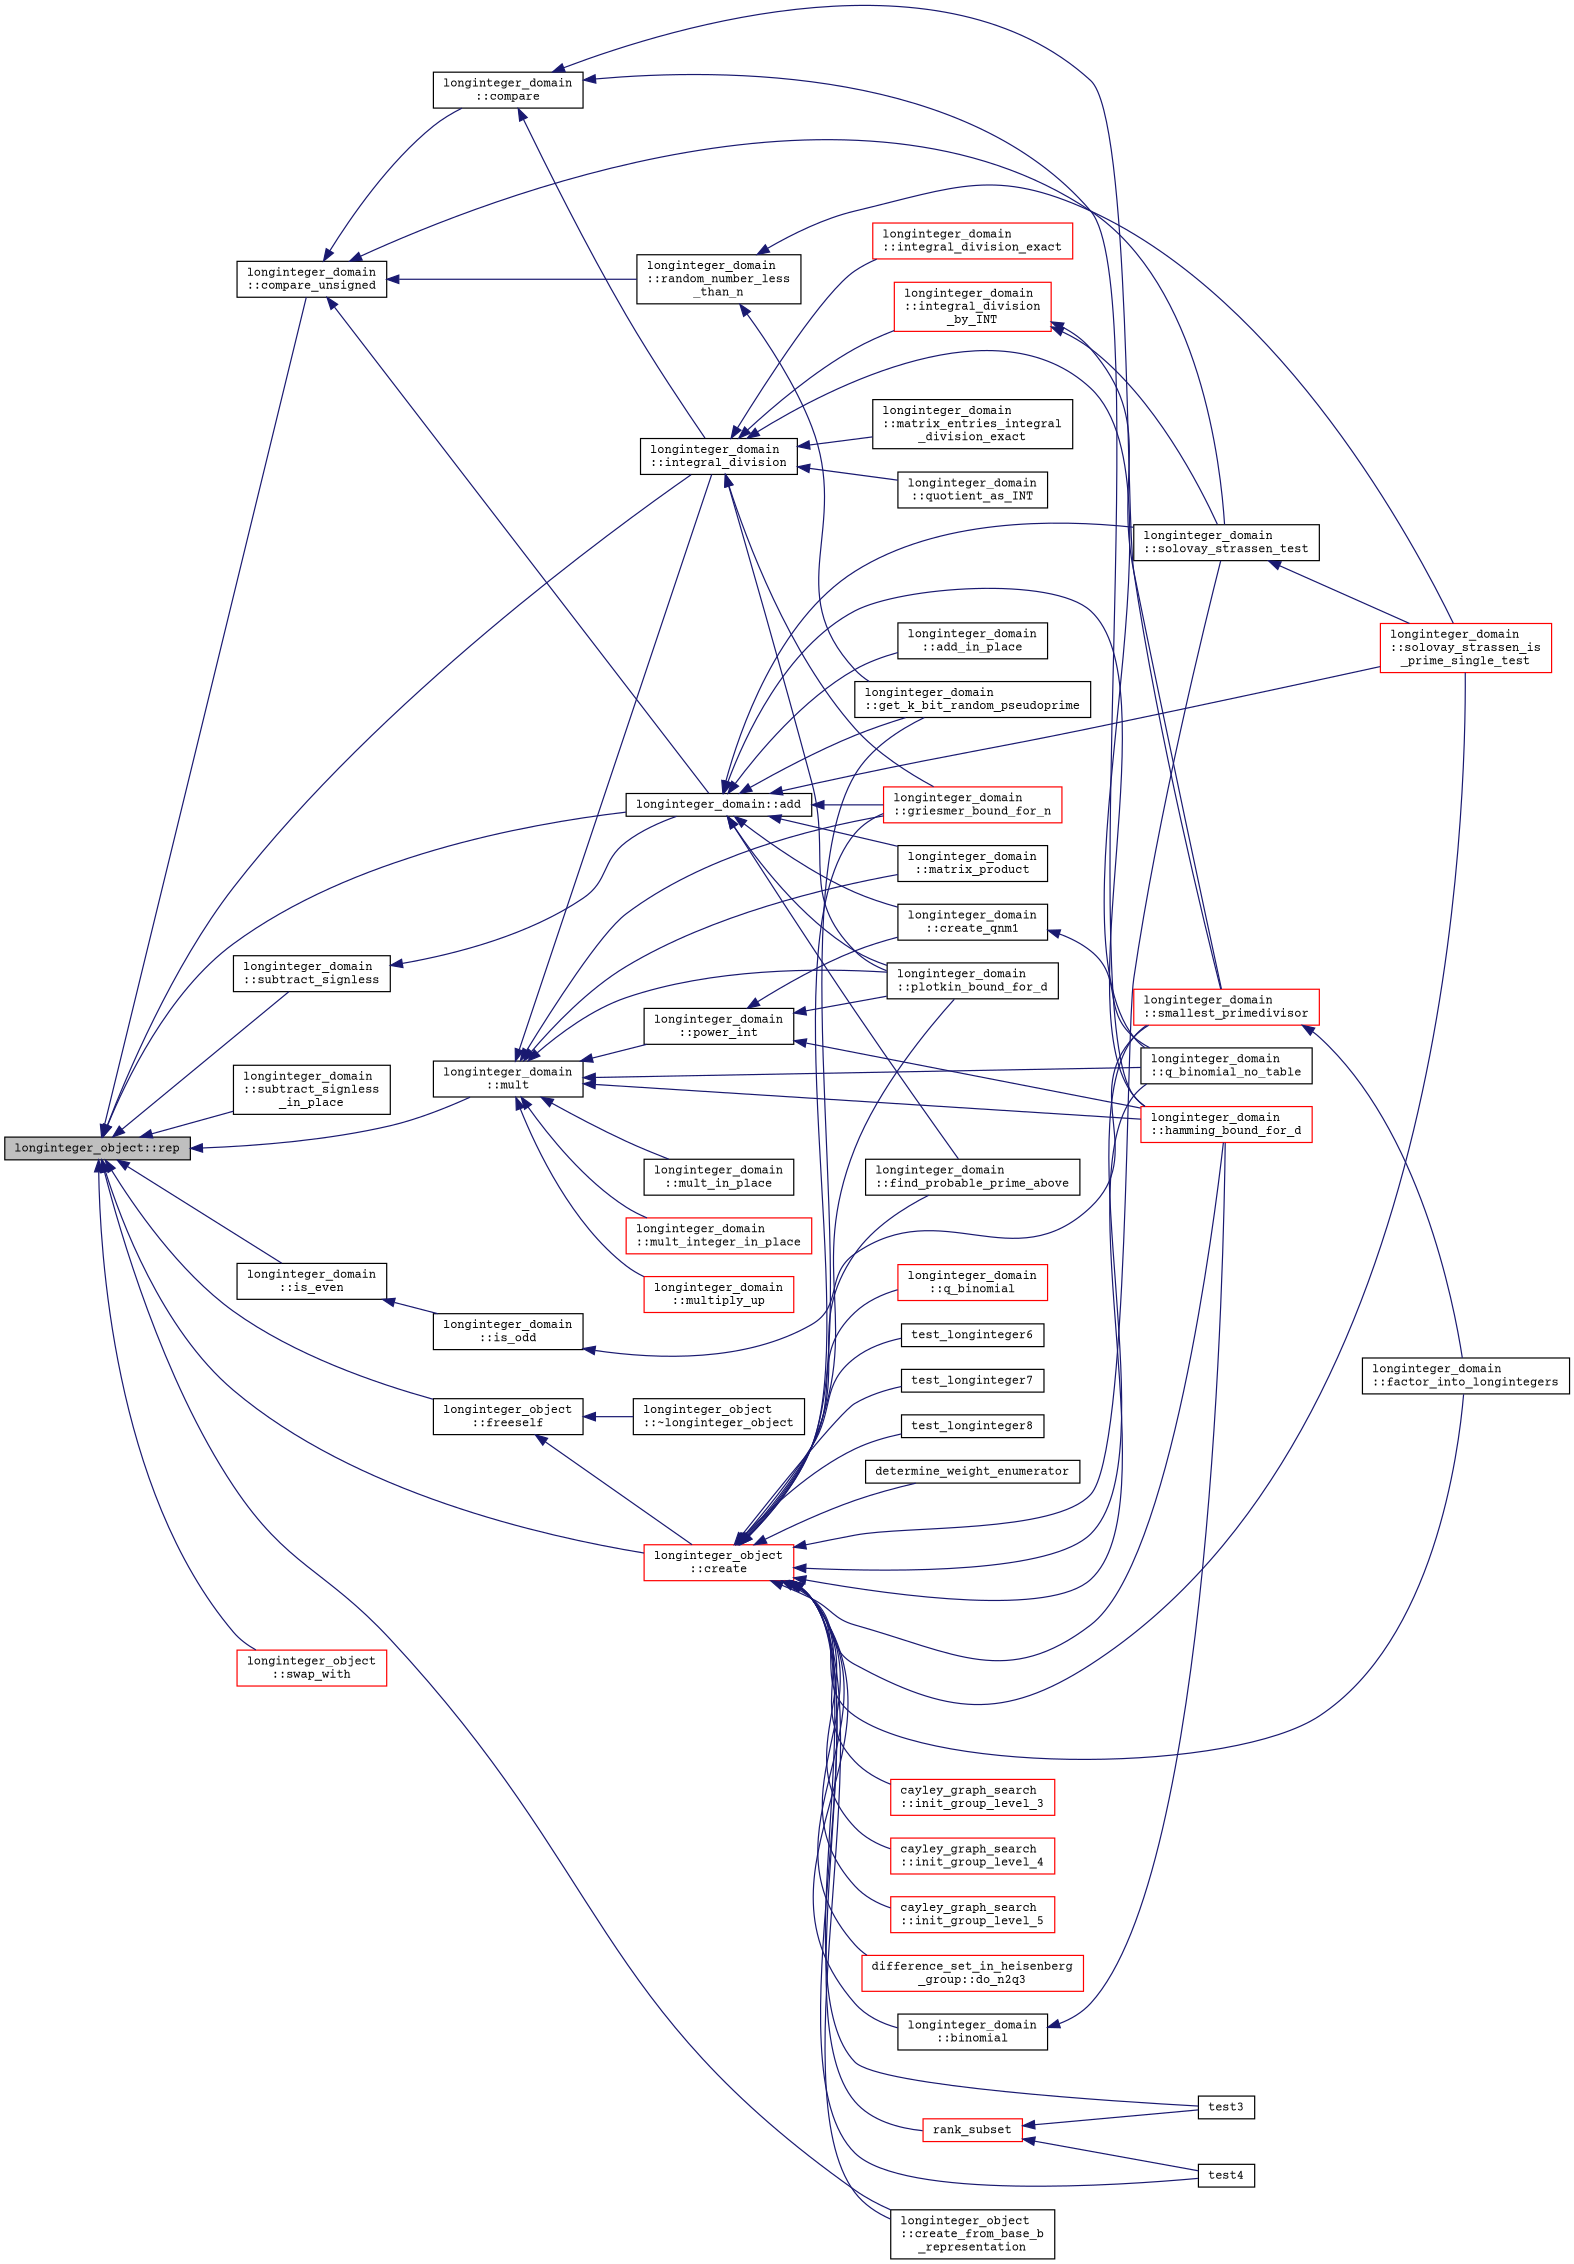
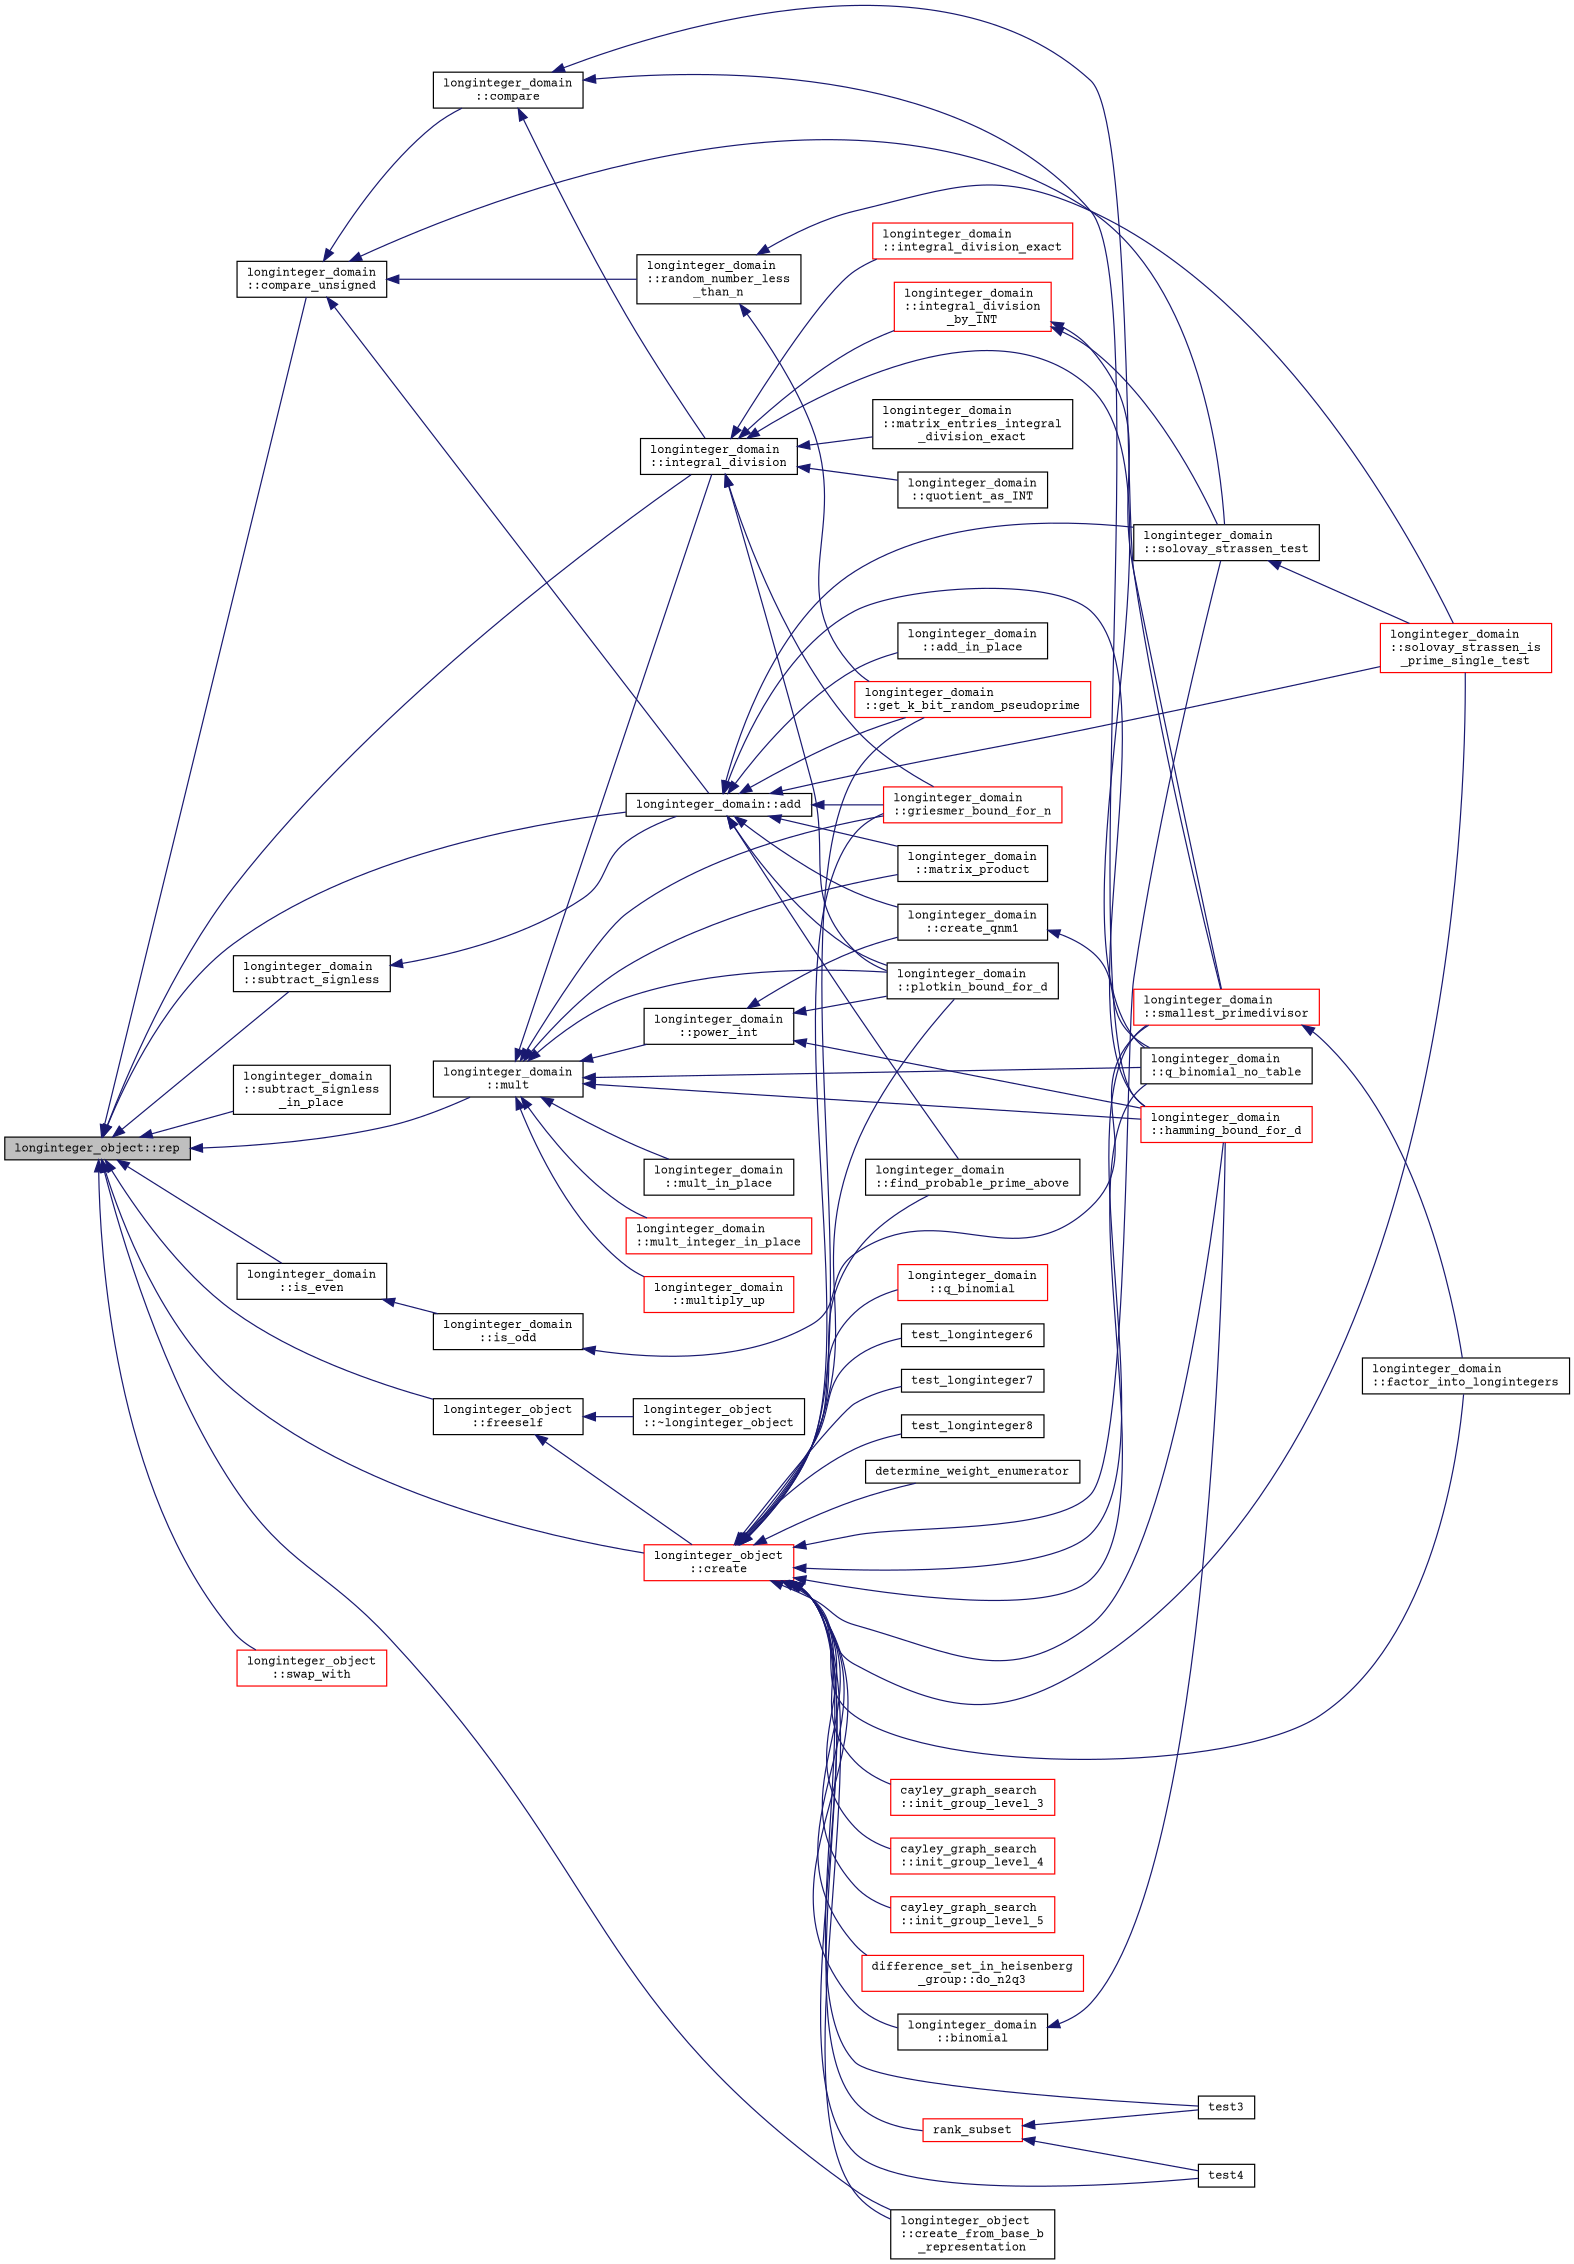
(973, 700) -> (973, 700)
